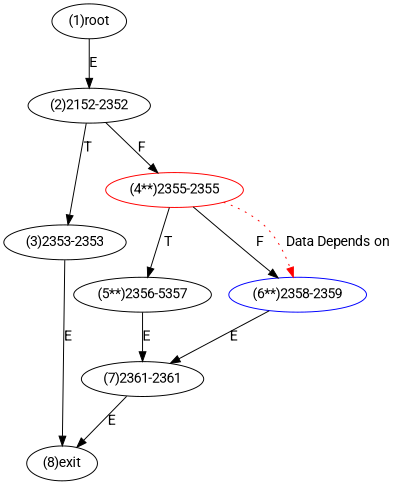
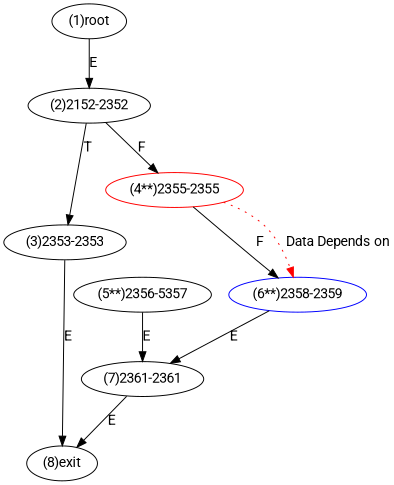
(160, 238) -> none
